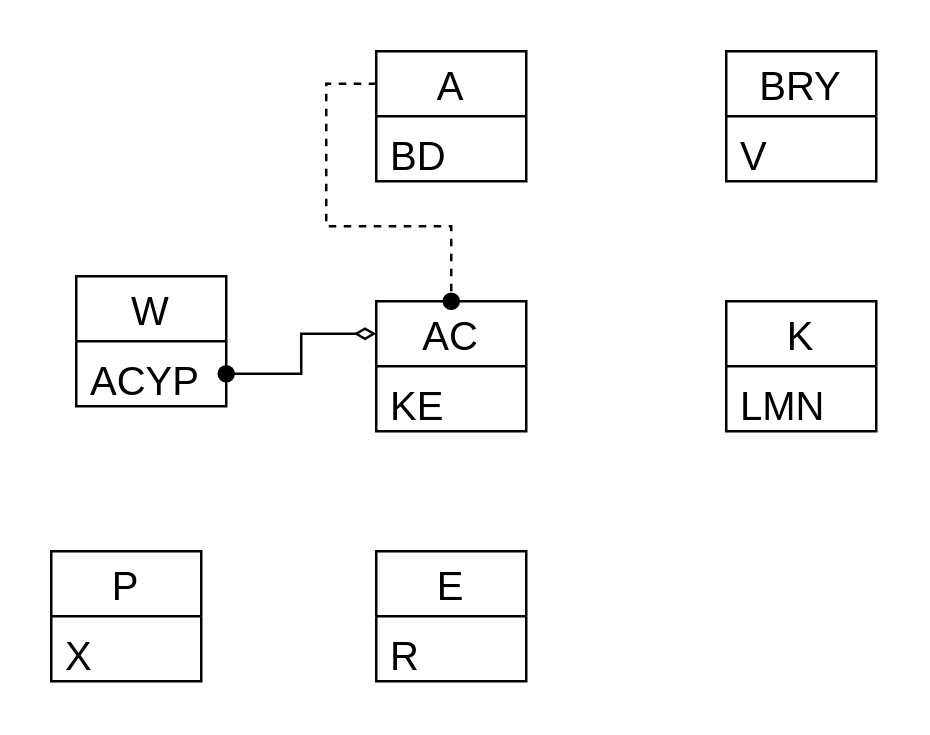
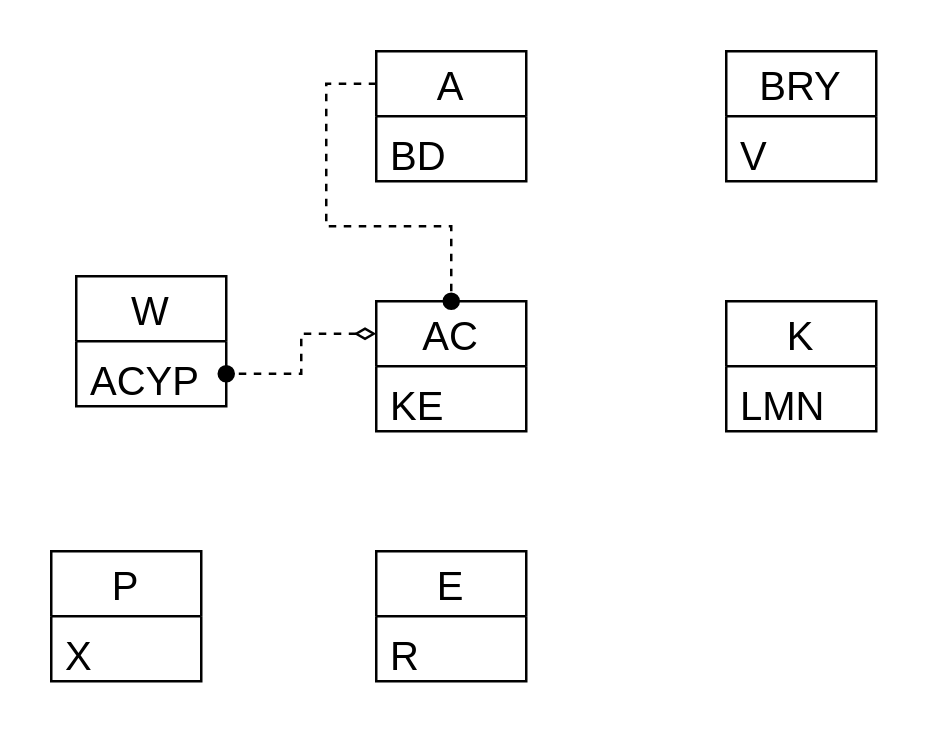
(301, 363) -> (301, 363)
